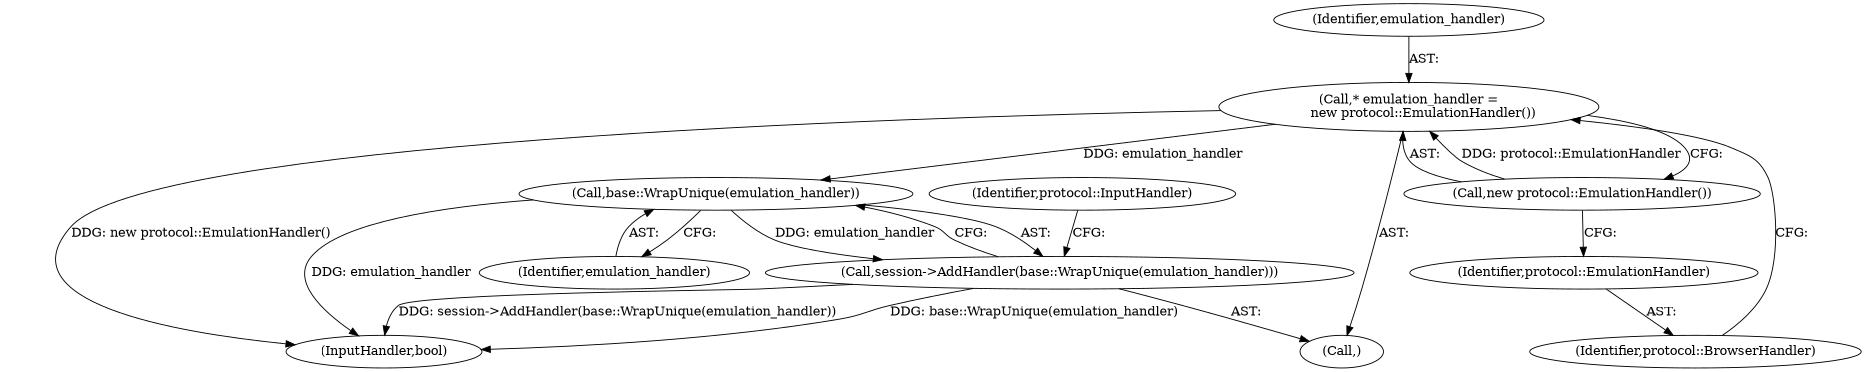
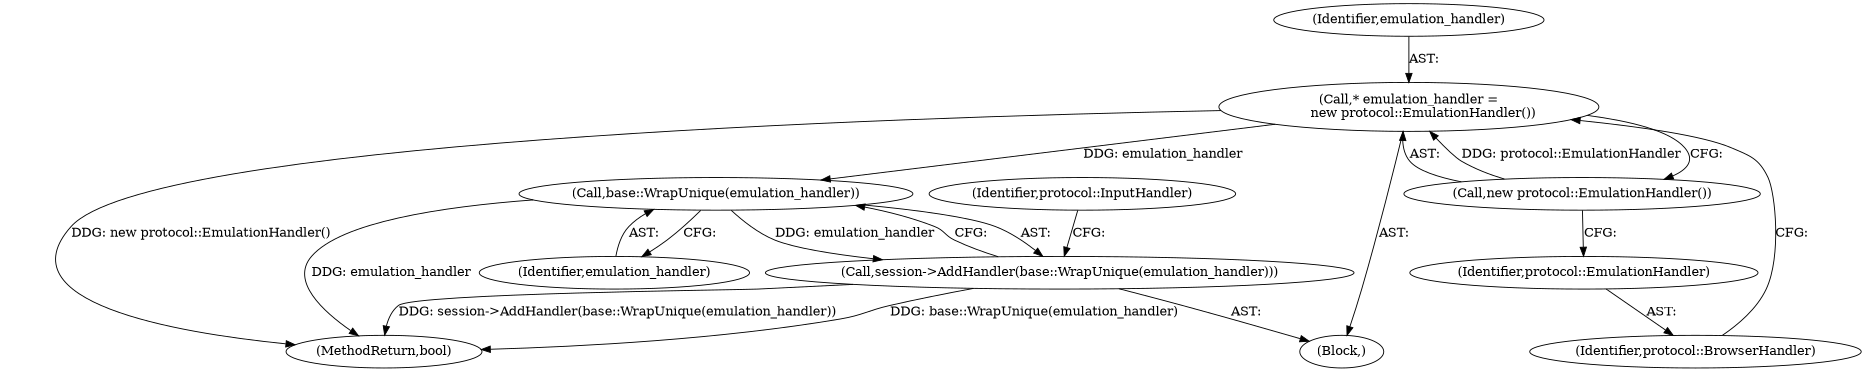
(384, 352) -> (384, 352)
(1342, 352) -> (1342, 352)
